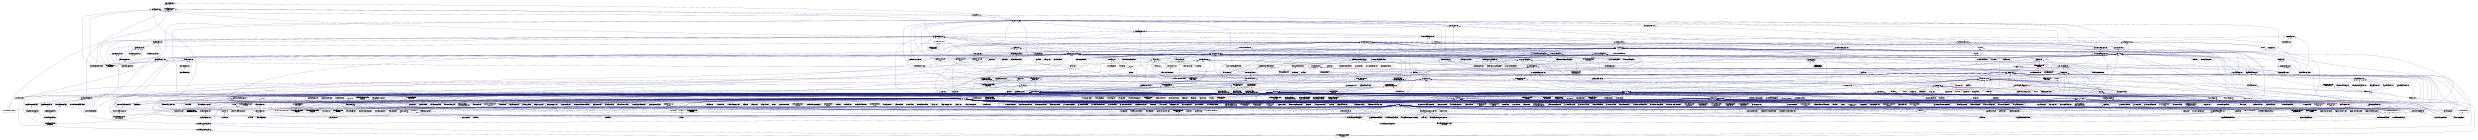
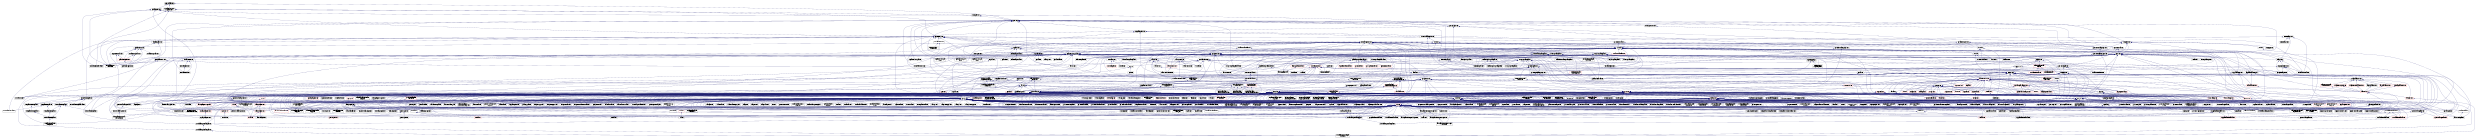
(2343, 86) -> (2340, 86)
